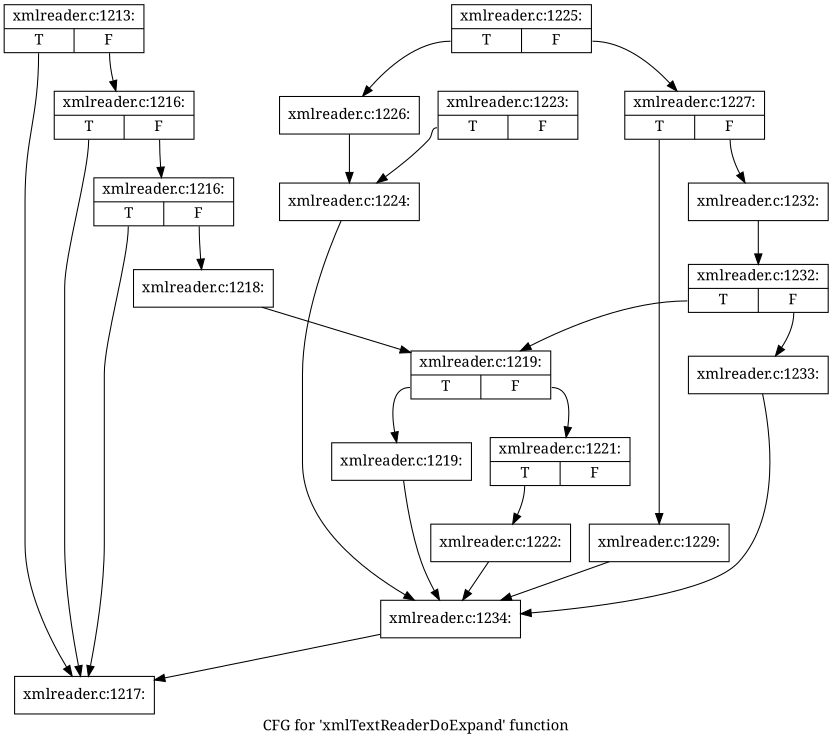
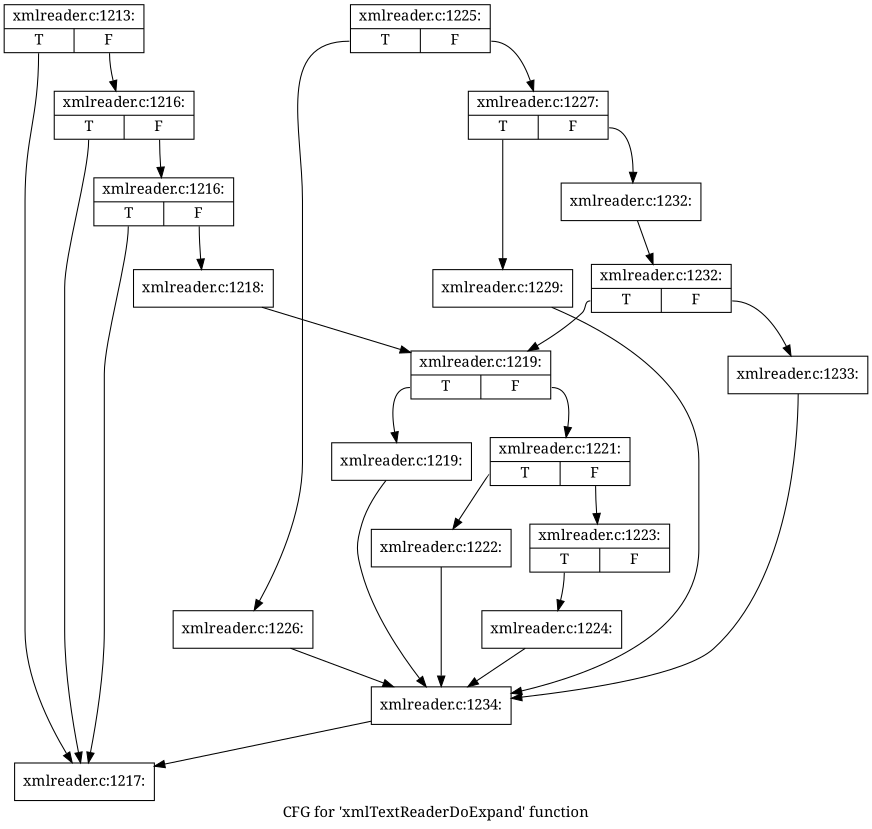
(349, 153) -> (337, 666)
none -> (596, 500)
